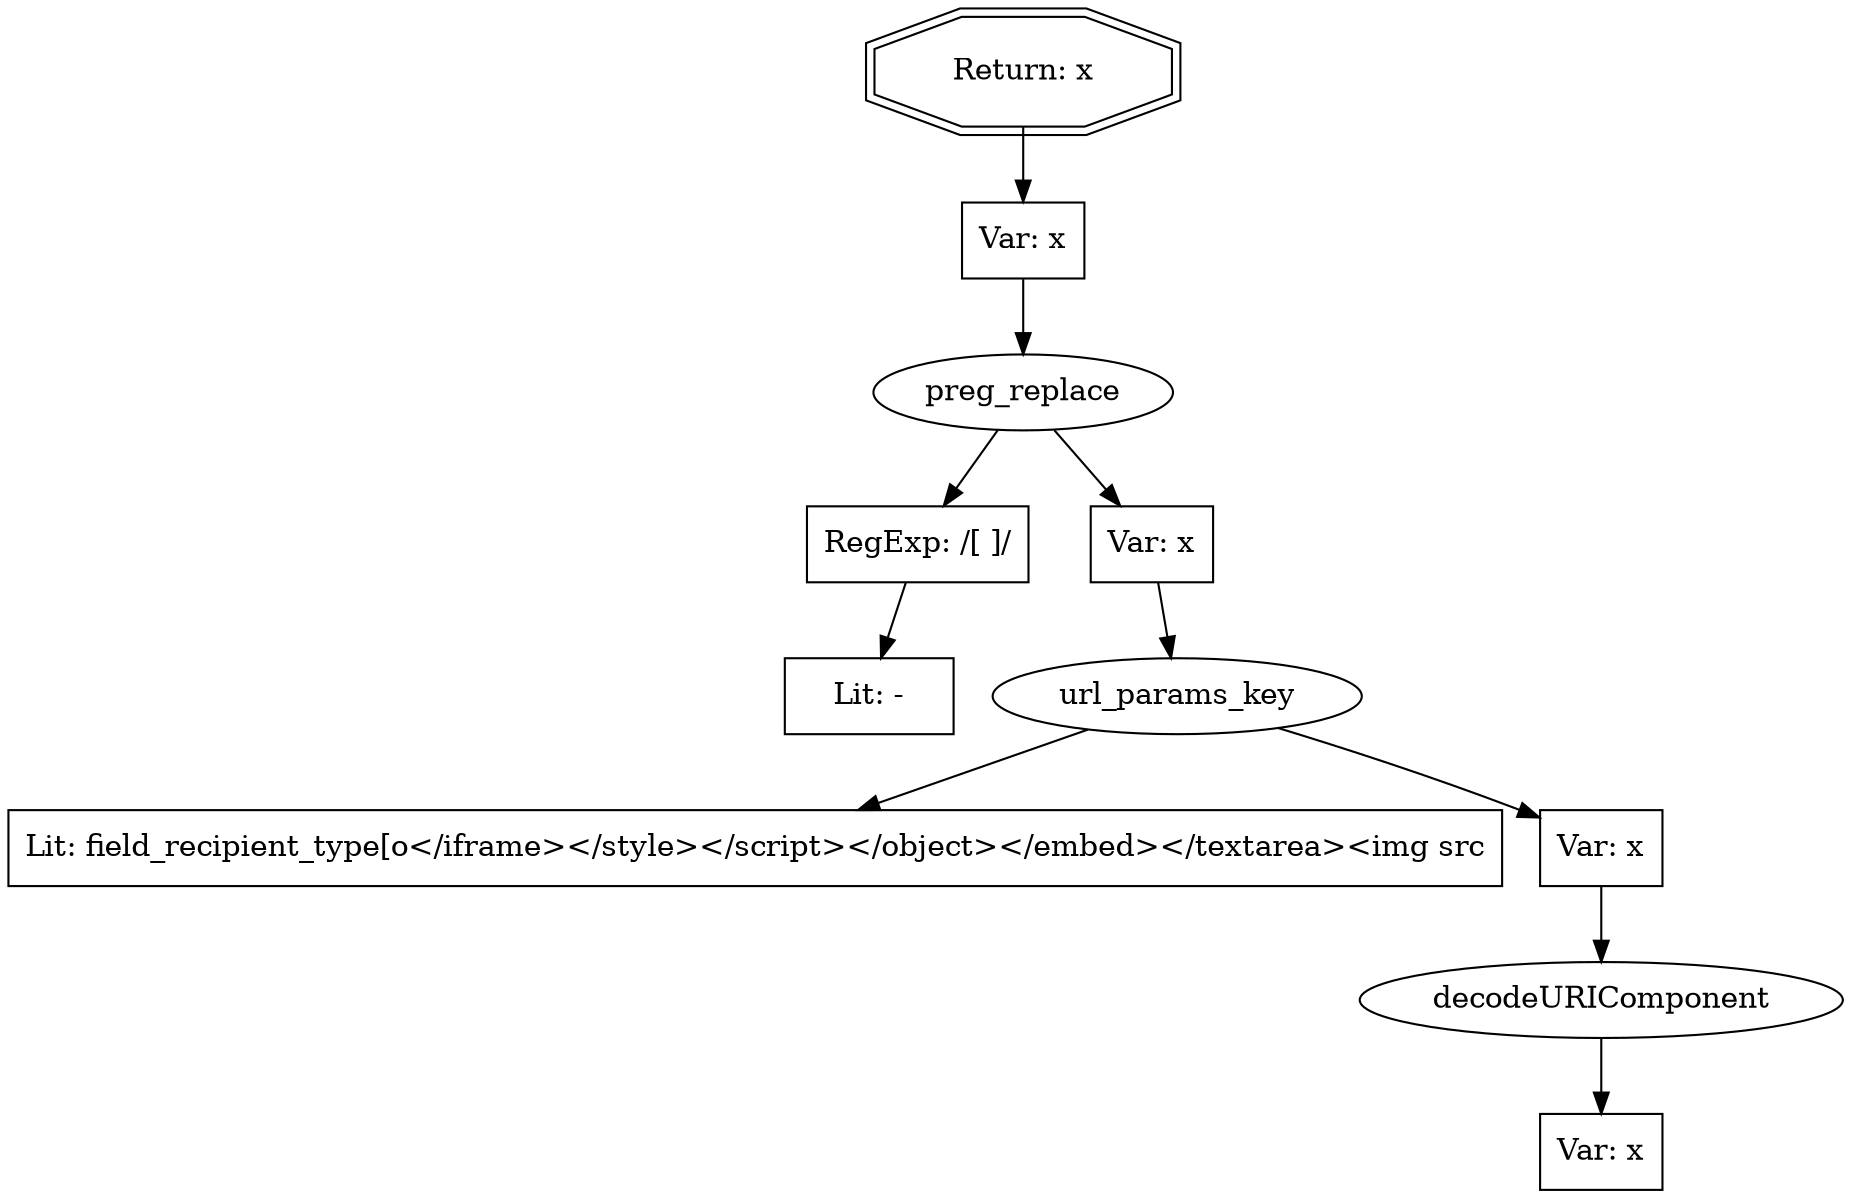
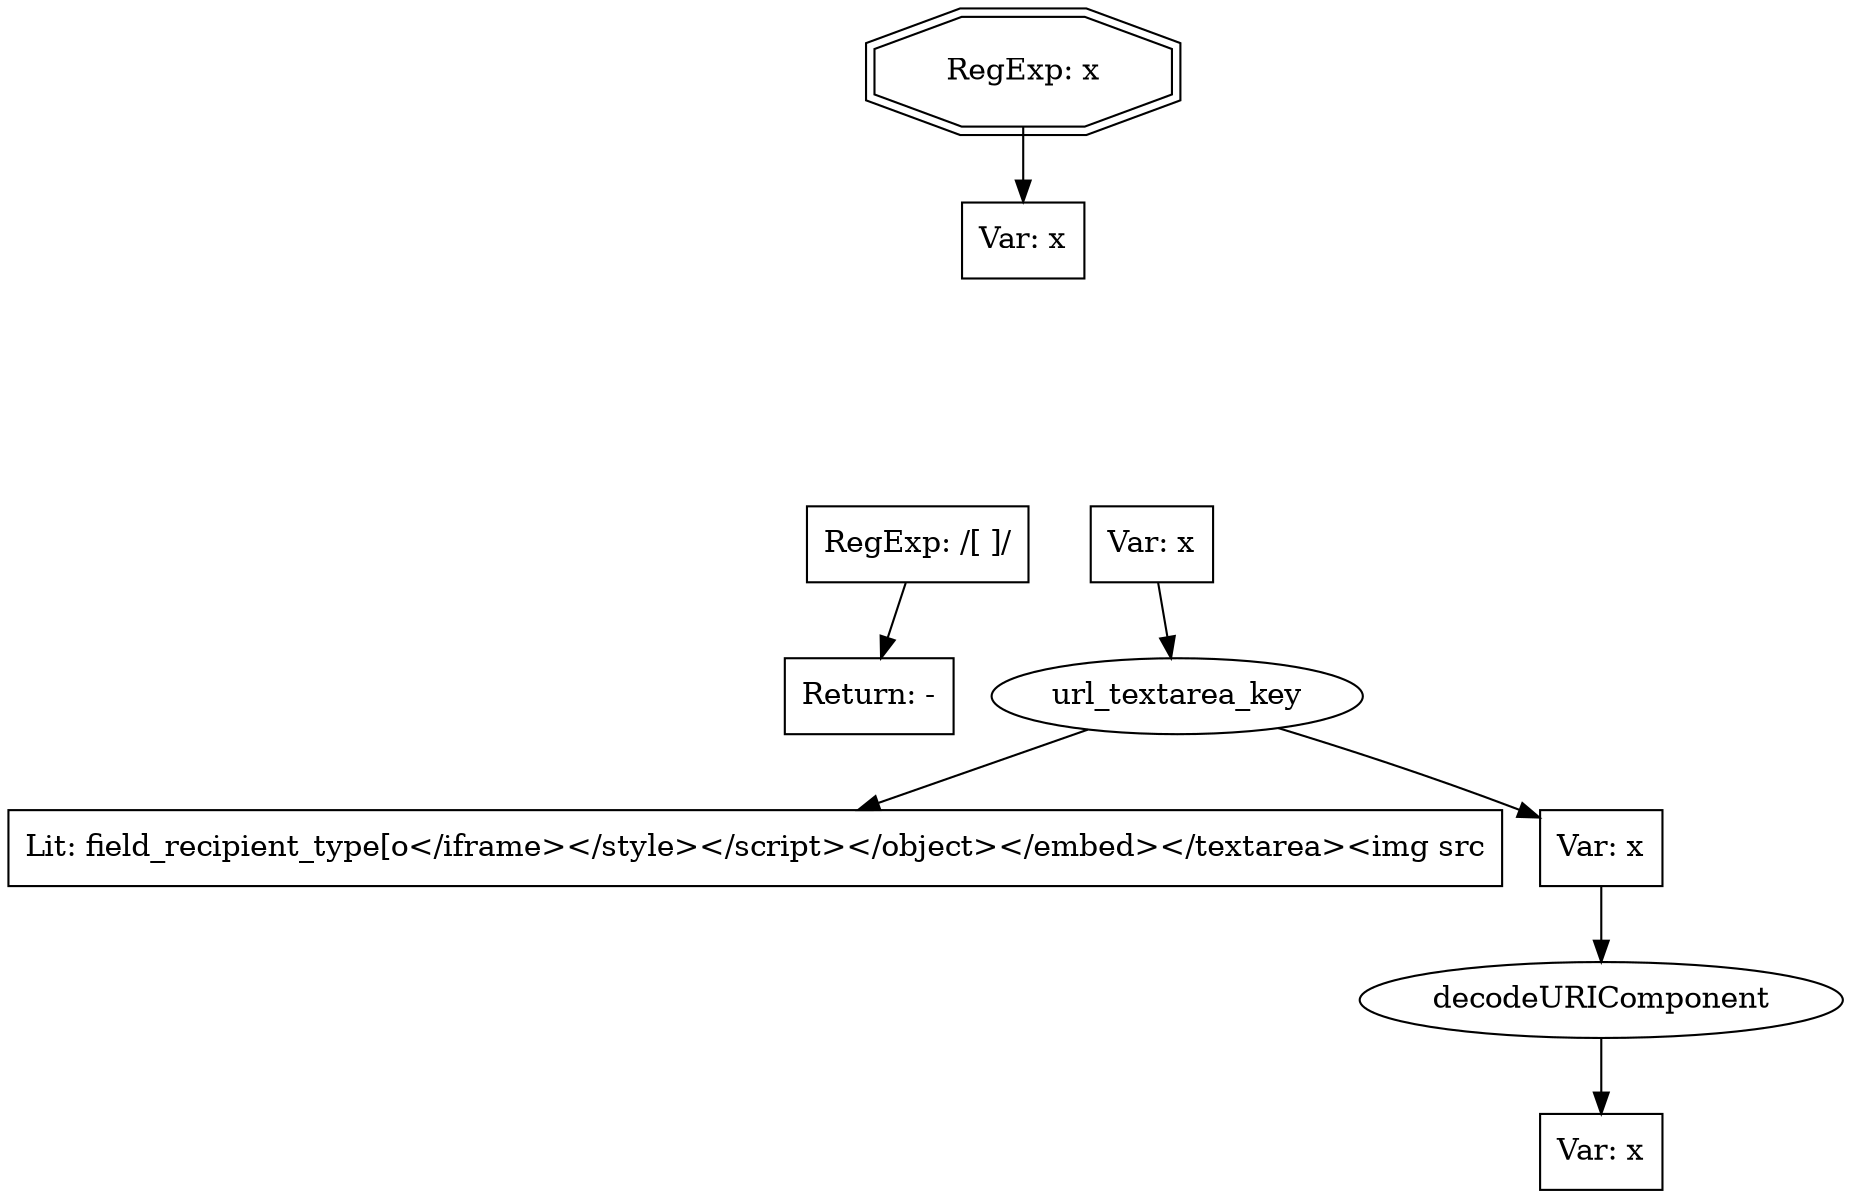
(1023, 72) -> (1023, 72)
(1023, 392) -> none
(869, 696) -> (869, 696)
(1177, 696) -> (1177, 696)
